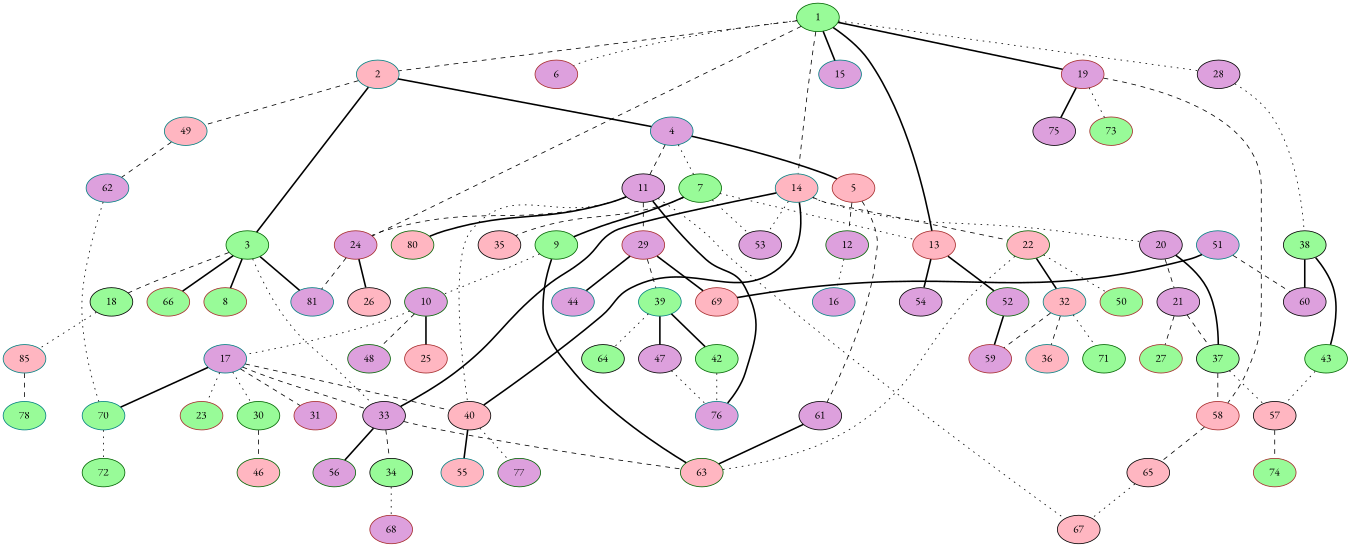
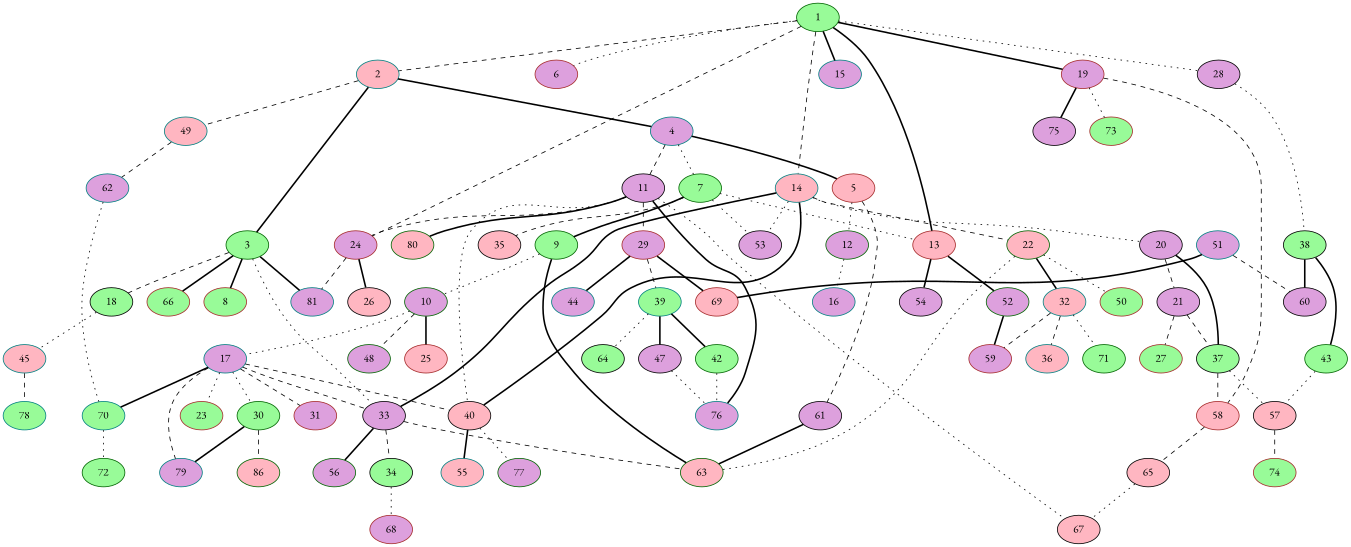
(850, 217) -> (850, 217)
(24, 359) -> (24, 359)
none -> (181, 473)
(258, 473) -> (258, 473)
